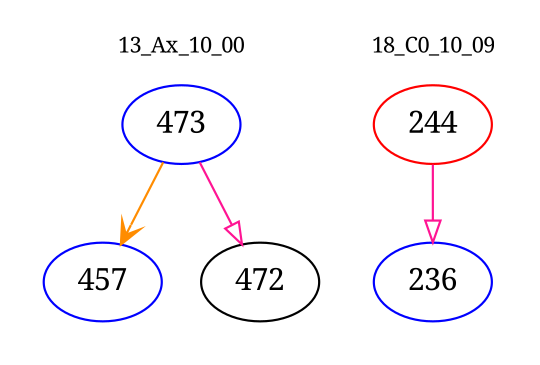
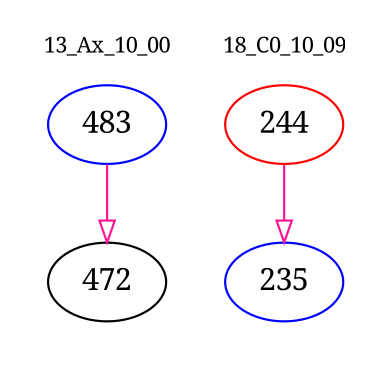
(181, 125) -> (107, 125)
(103, 282) -> none
(433, 282) -> (284, 282)
